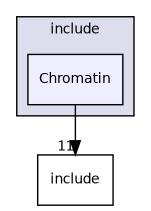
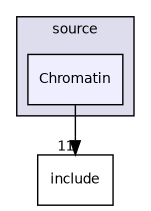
(75, 30) -> (75, 30)
